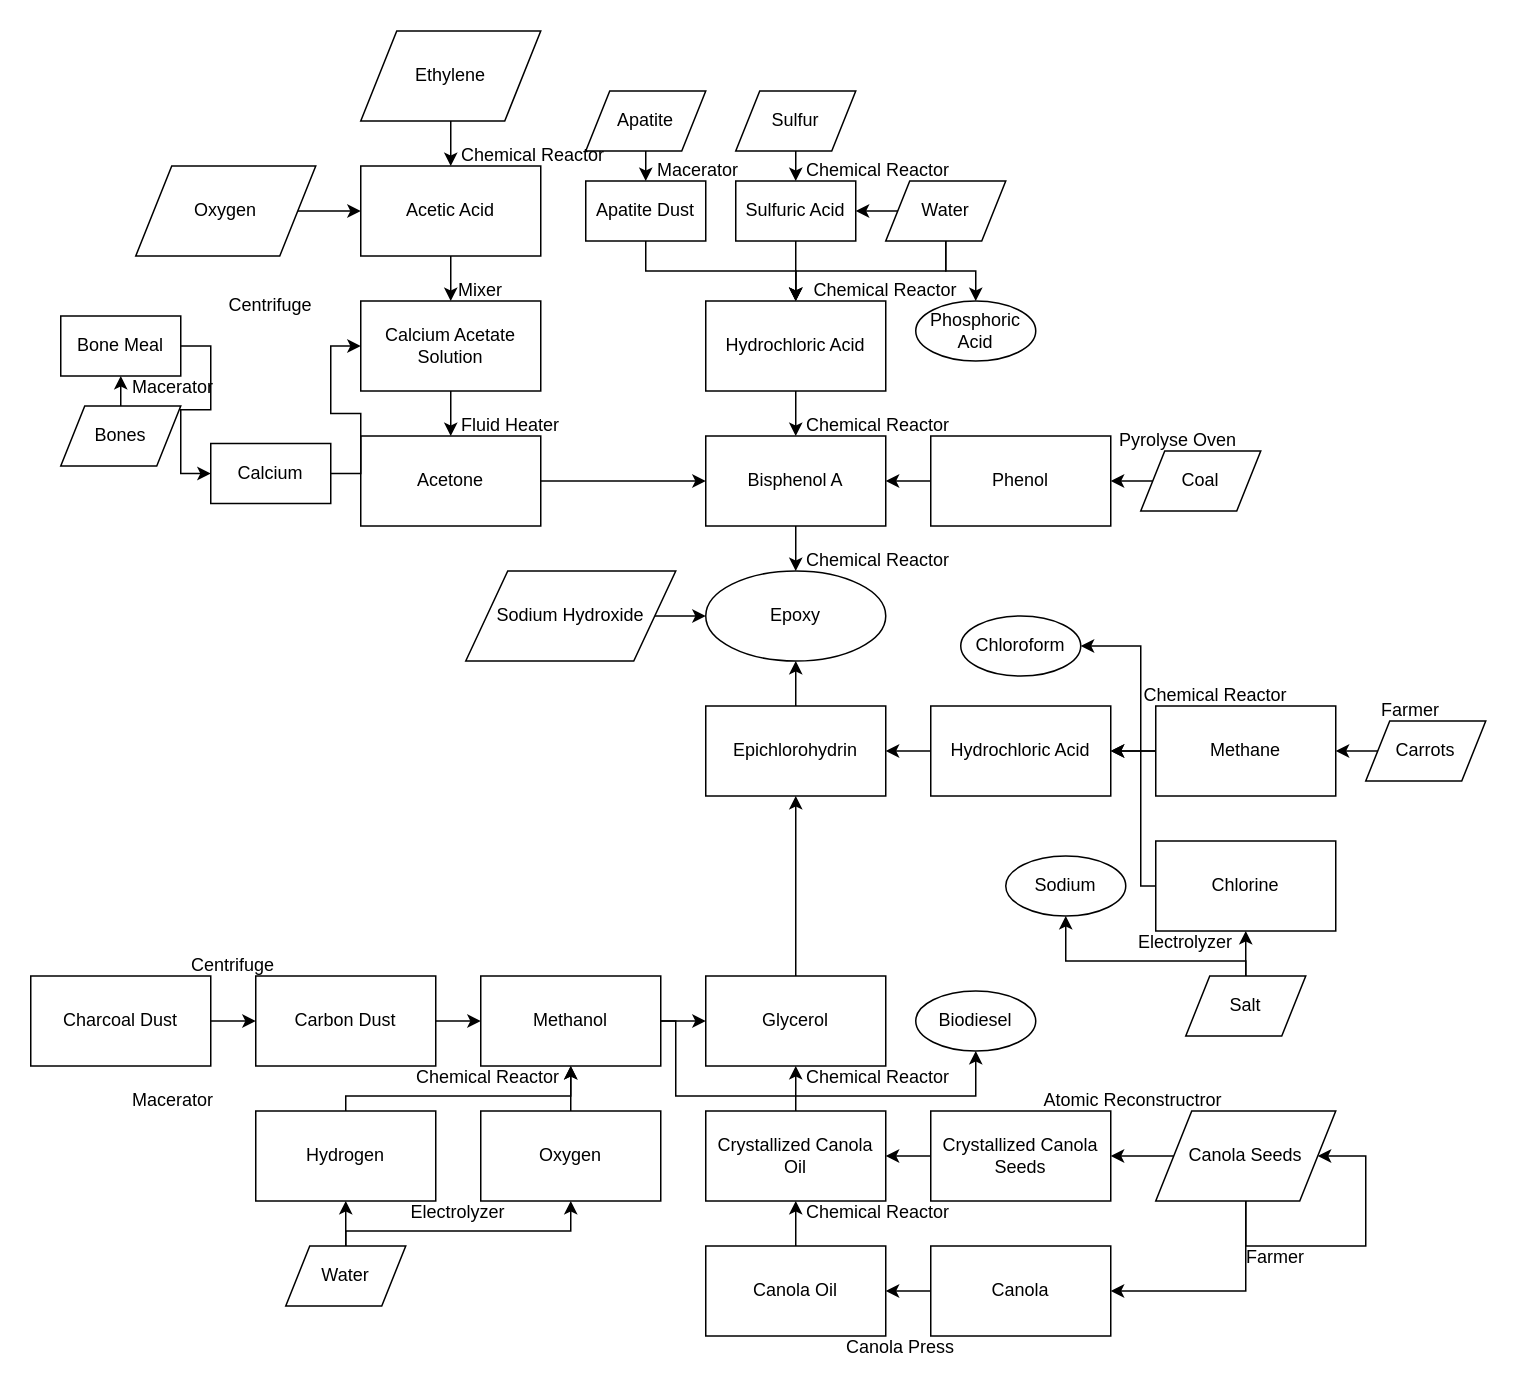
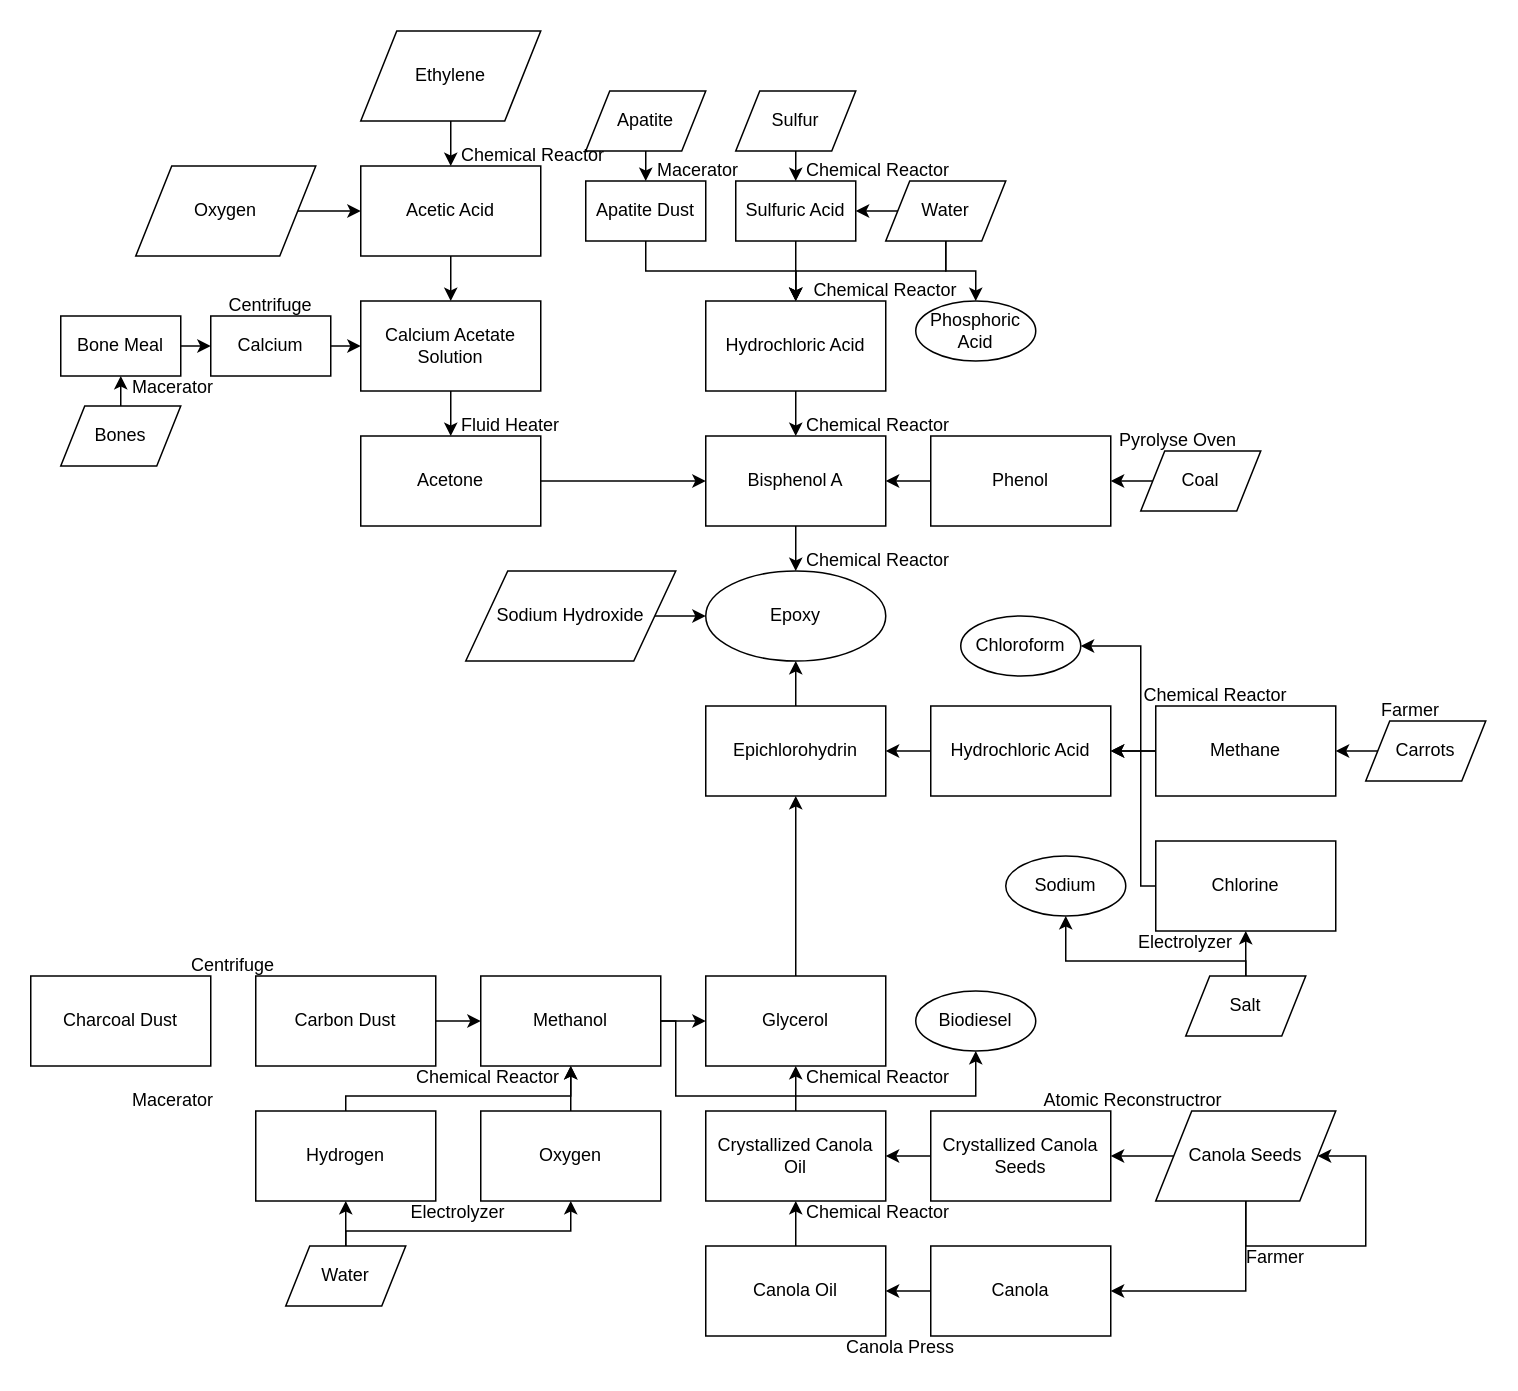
(481, 290) -> none
(271, 473) -> (271, 346)
(228, 1021) -> none
